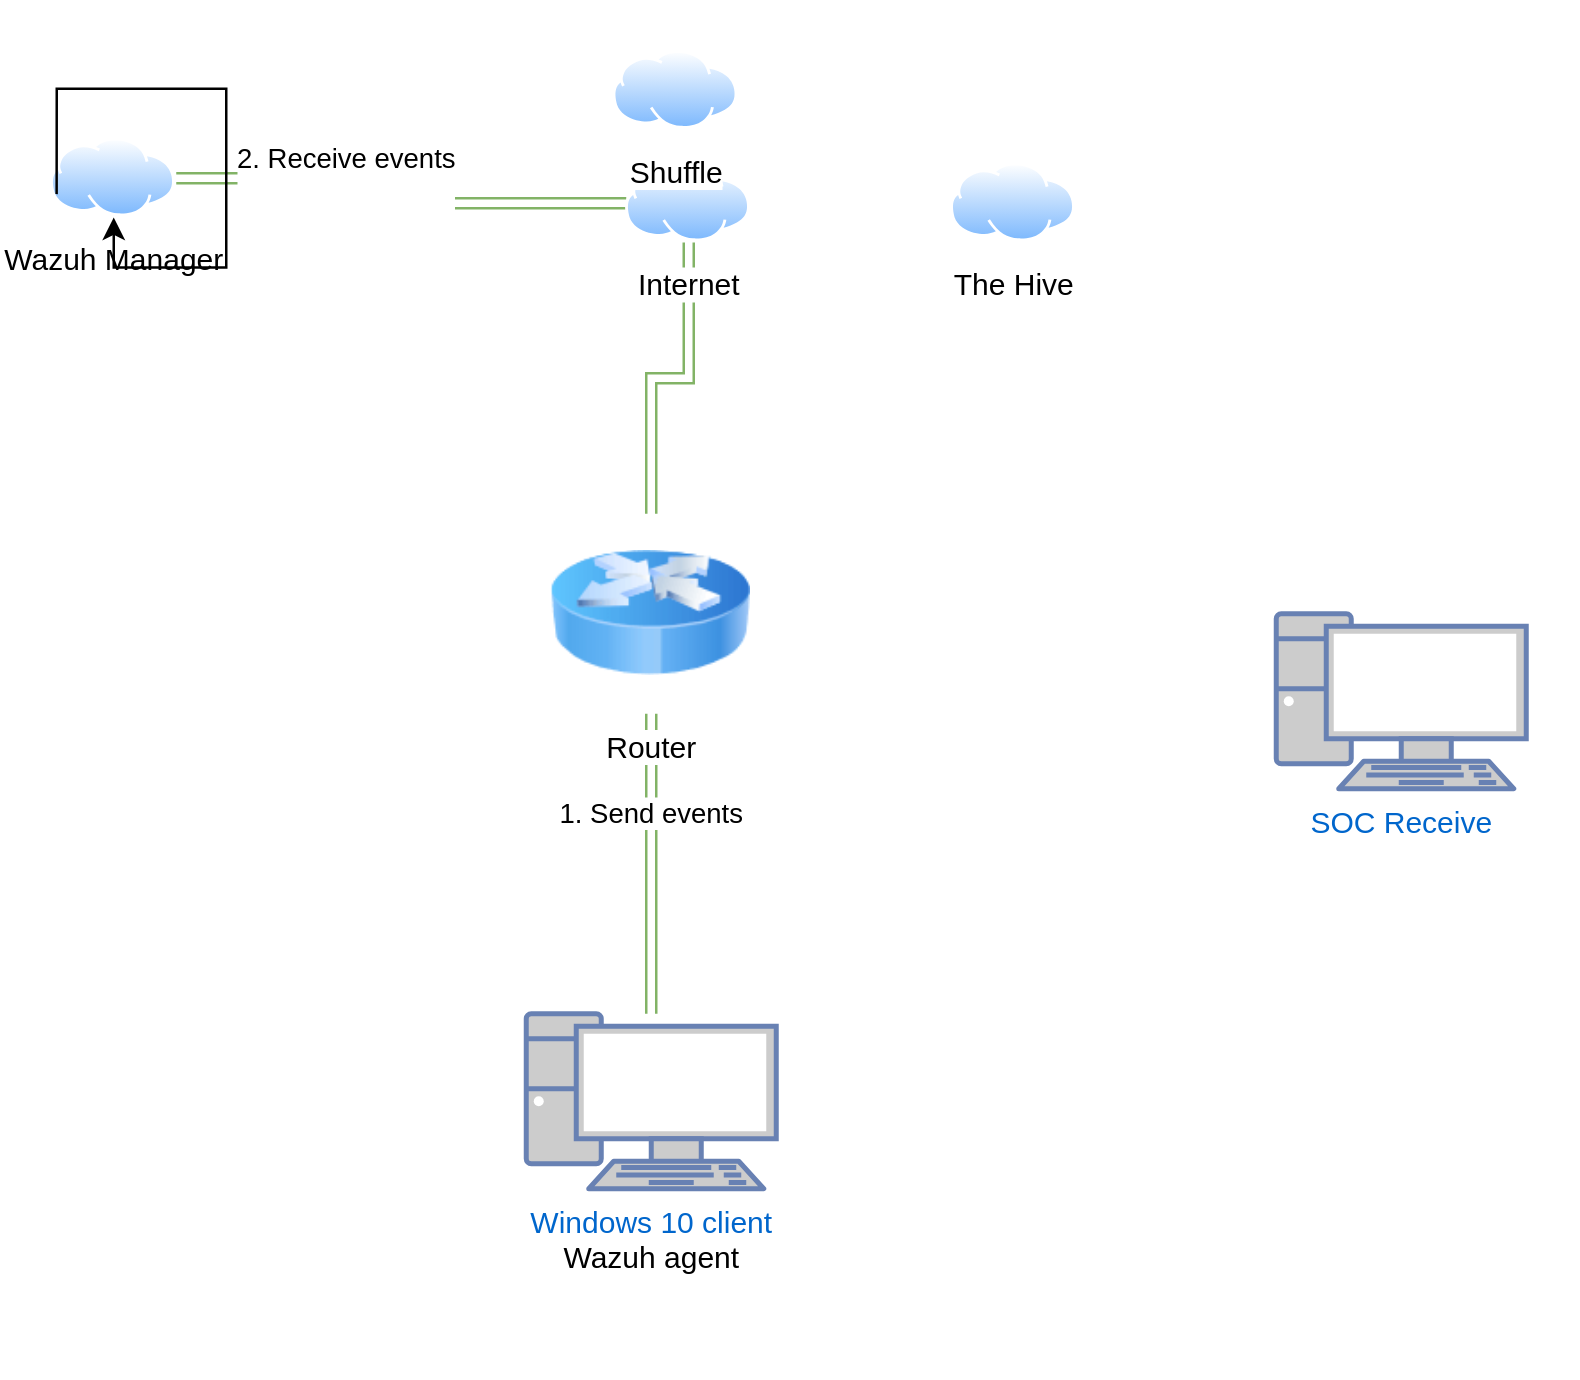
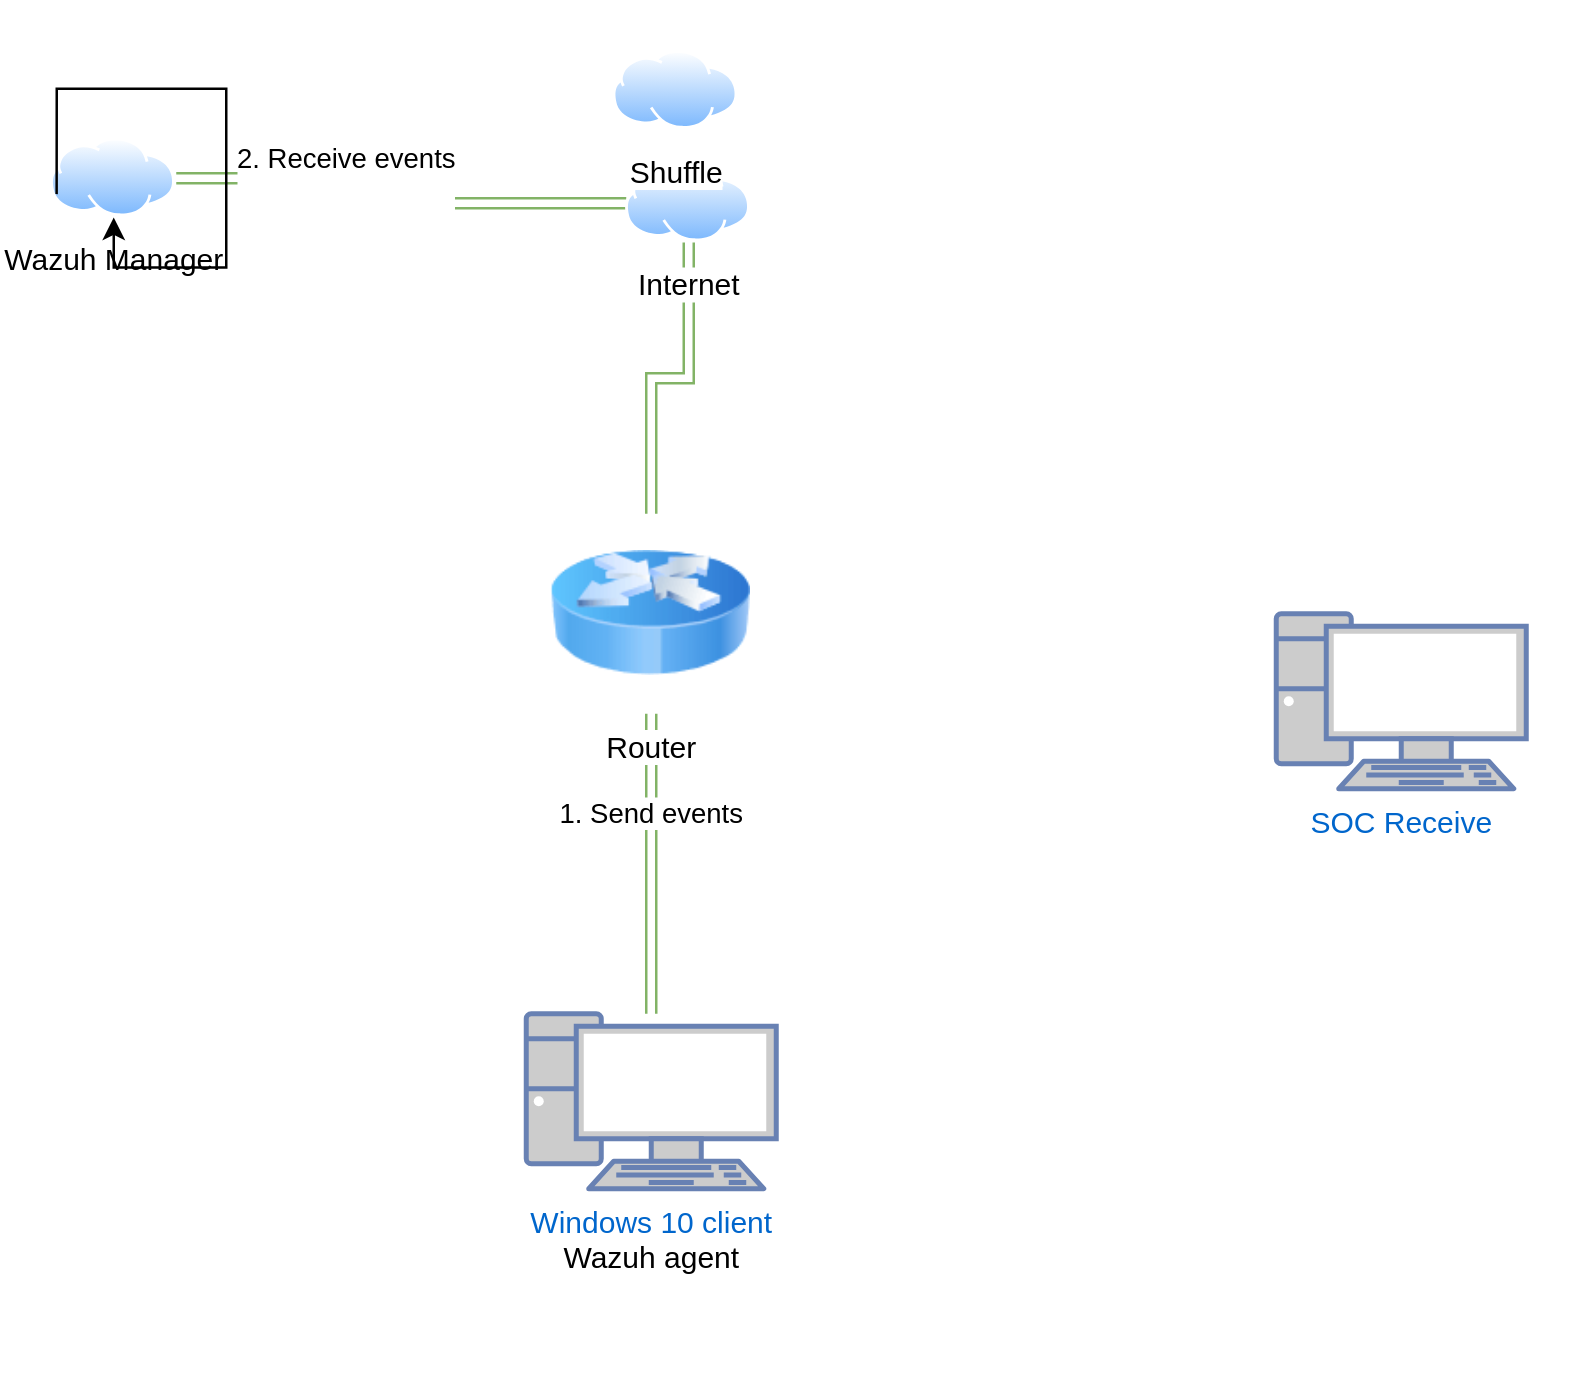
(1014, 203) -> none
